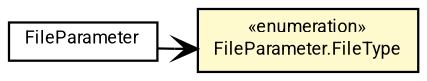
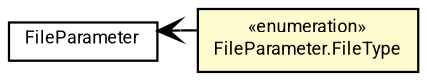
(166, 49) -> (189, 30)
